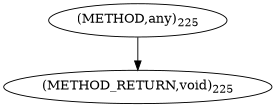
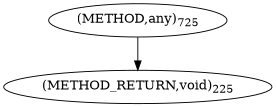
(188, 19) -> (188, 19)
